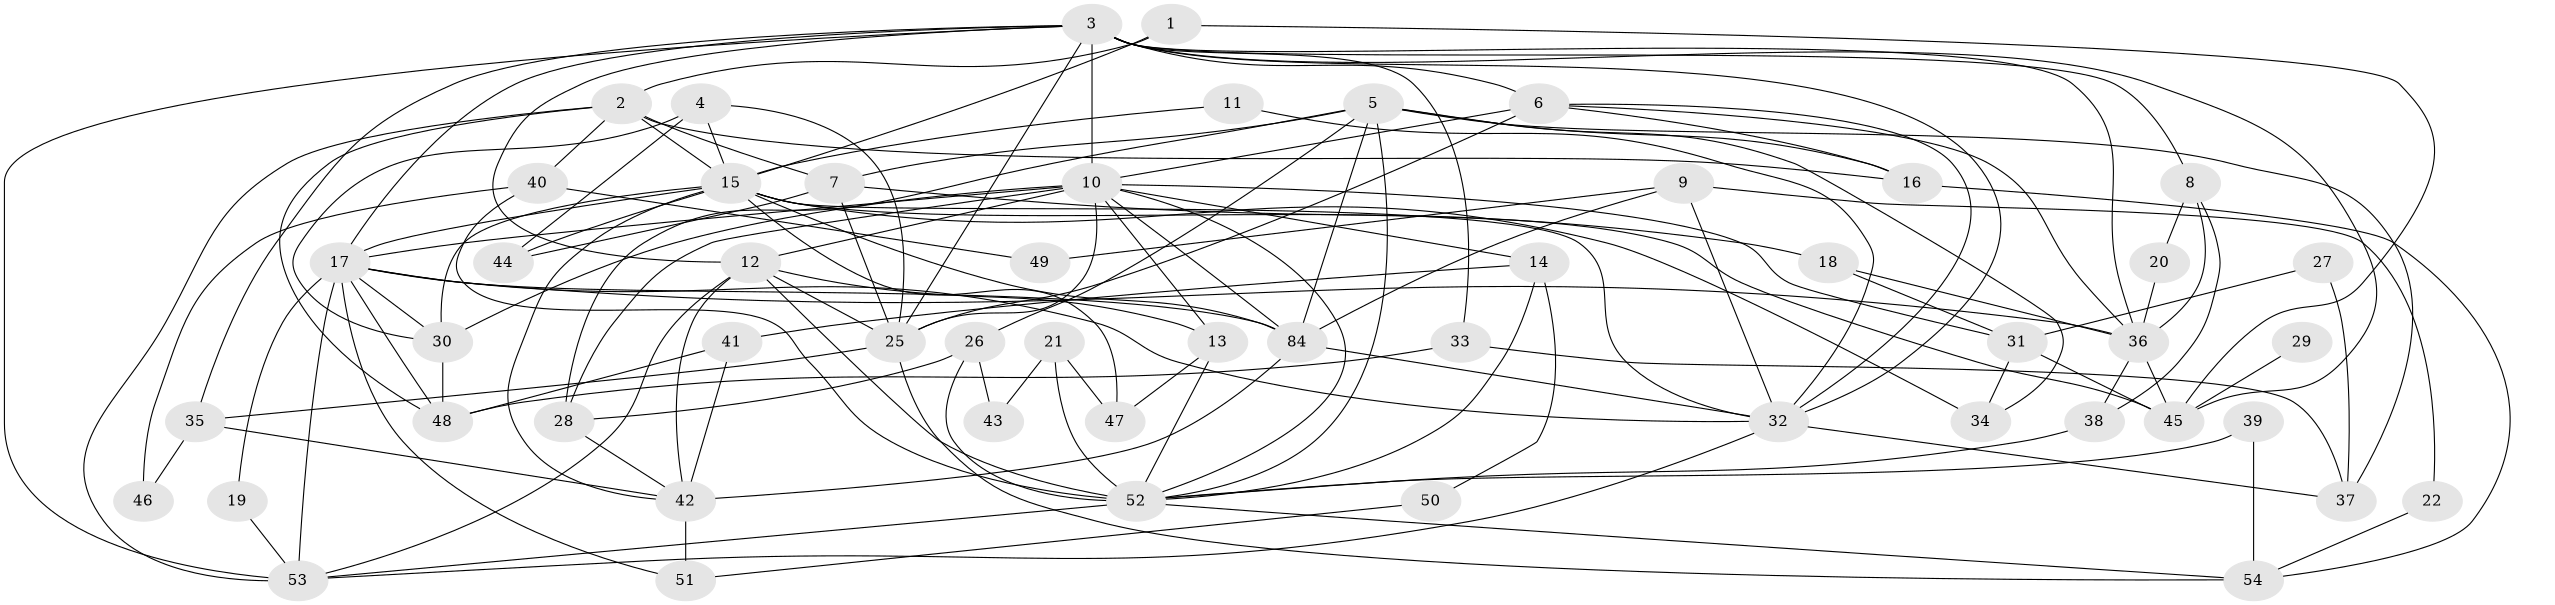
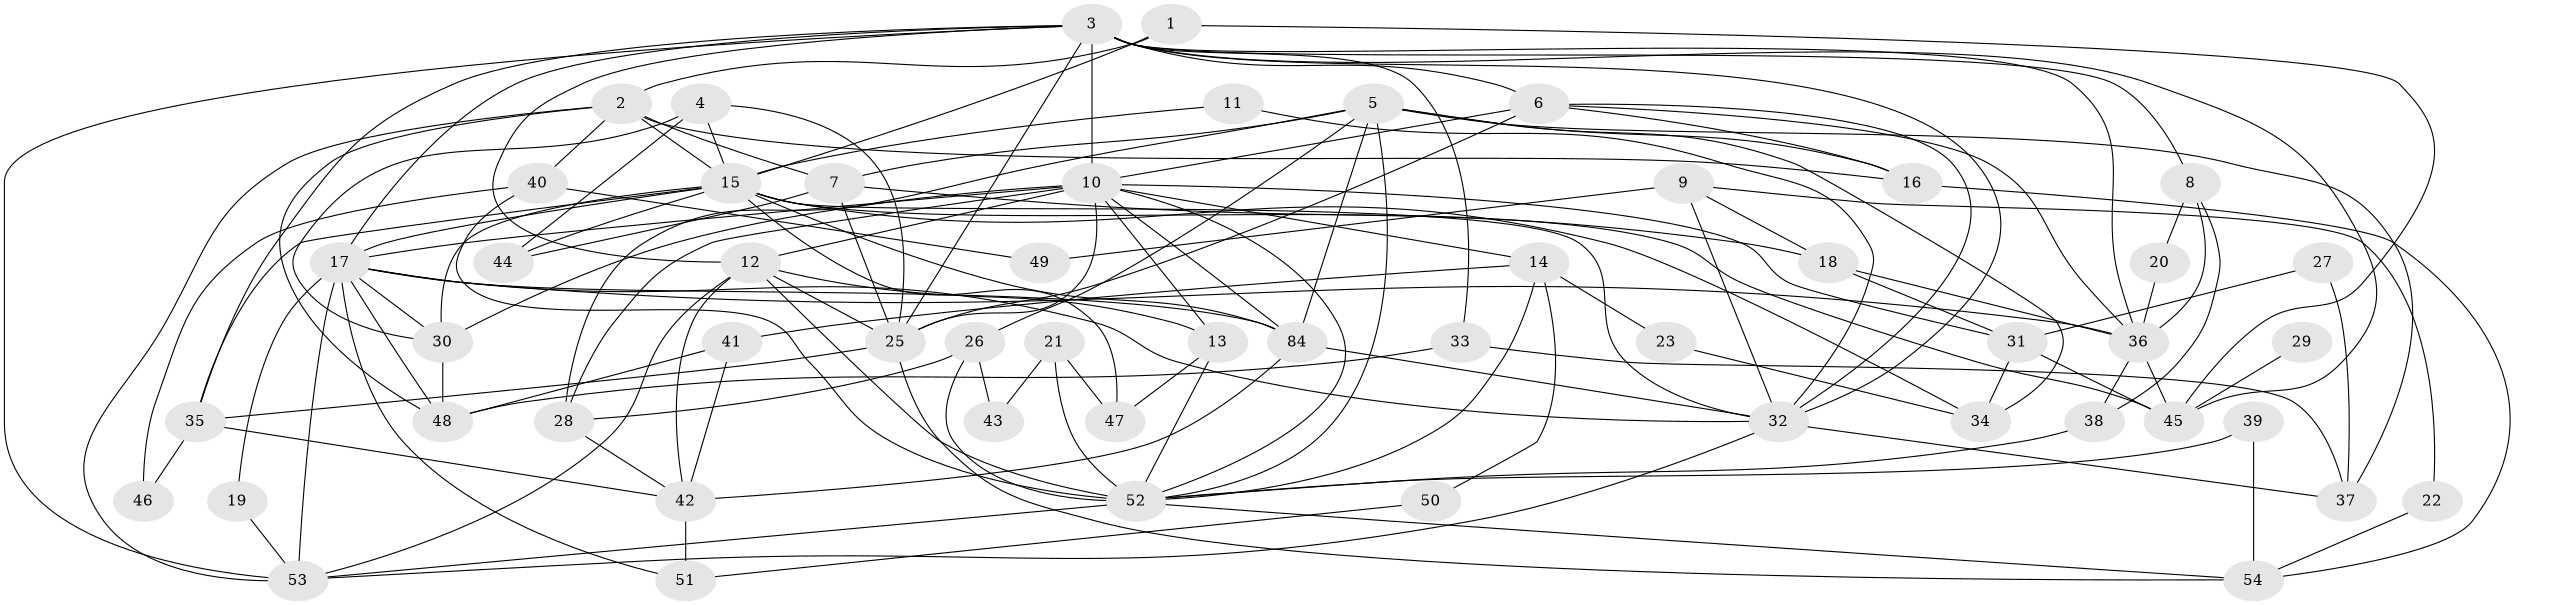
(1492, 246) -> (1756, 223)
none -> (1666, 342)
(521, 345) -> (406, 226)
